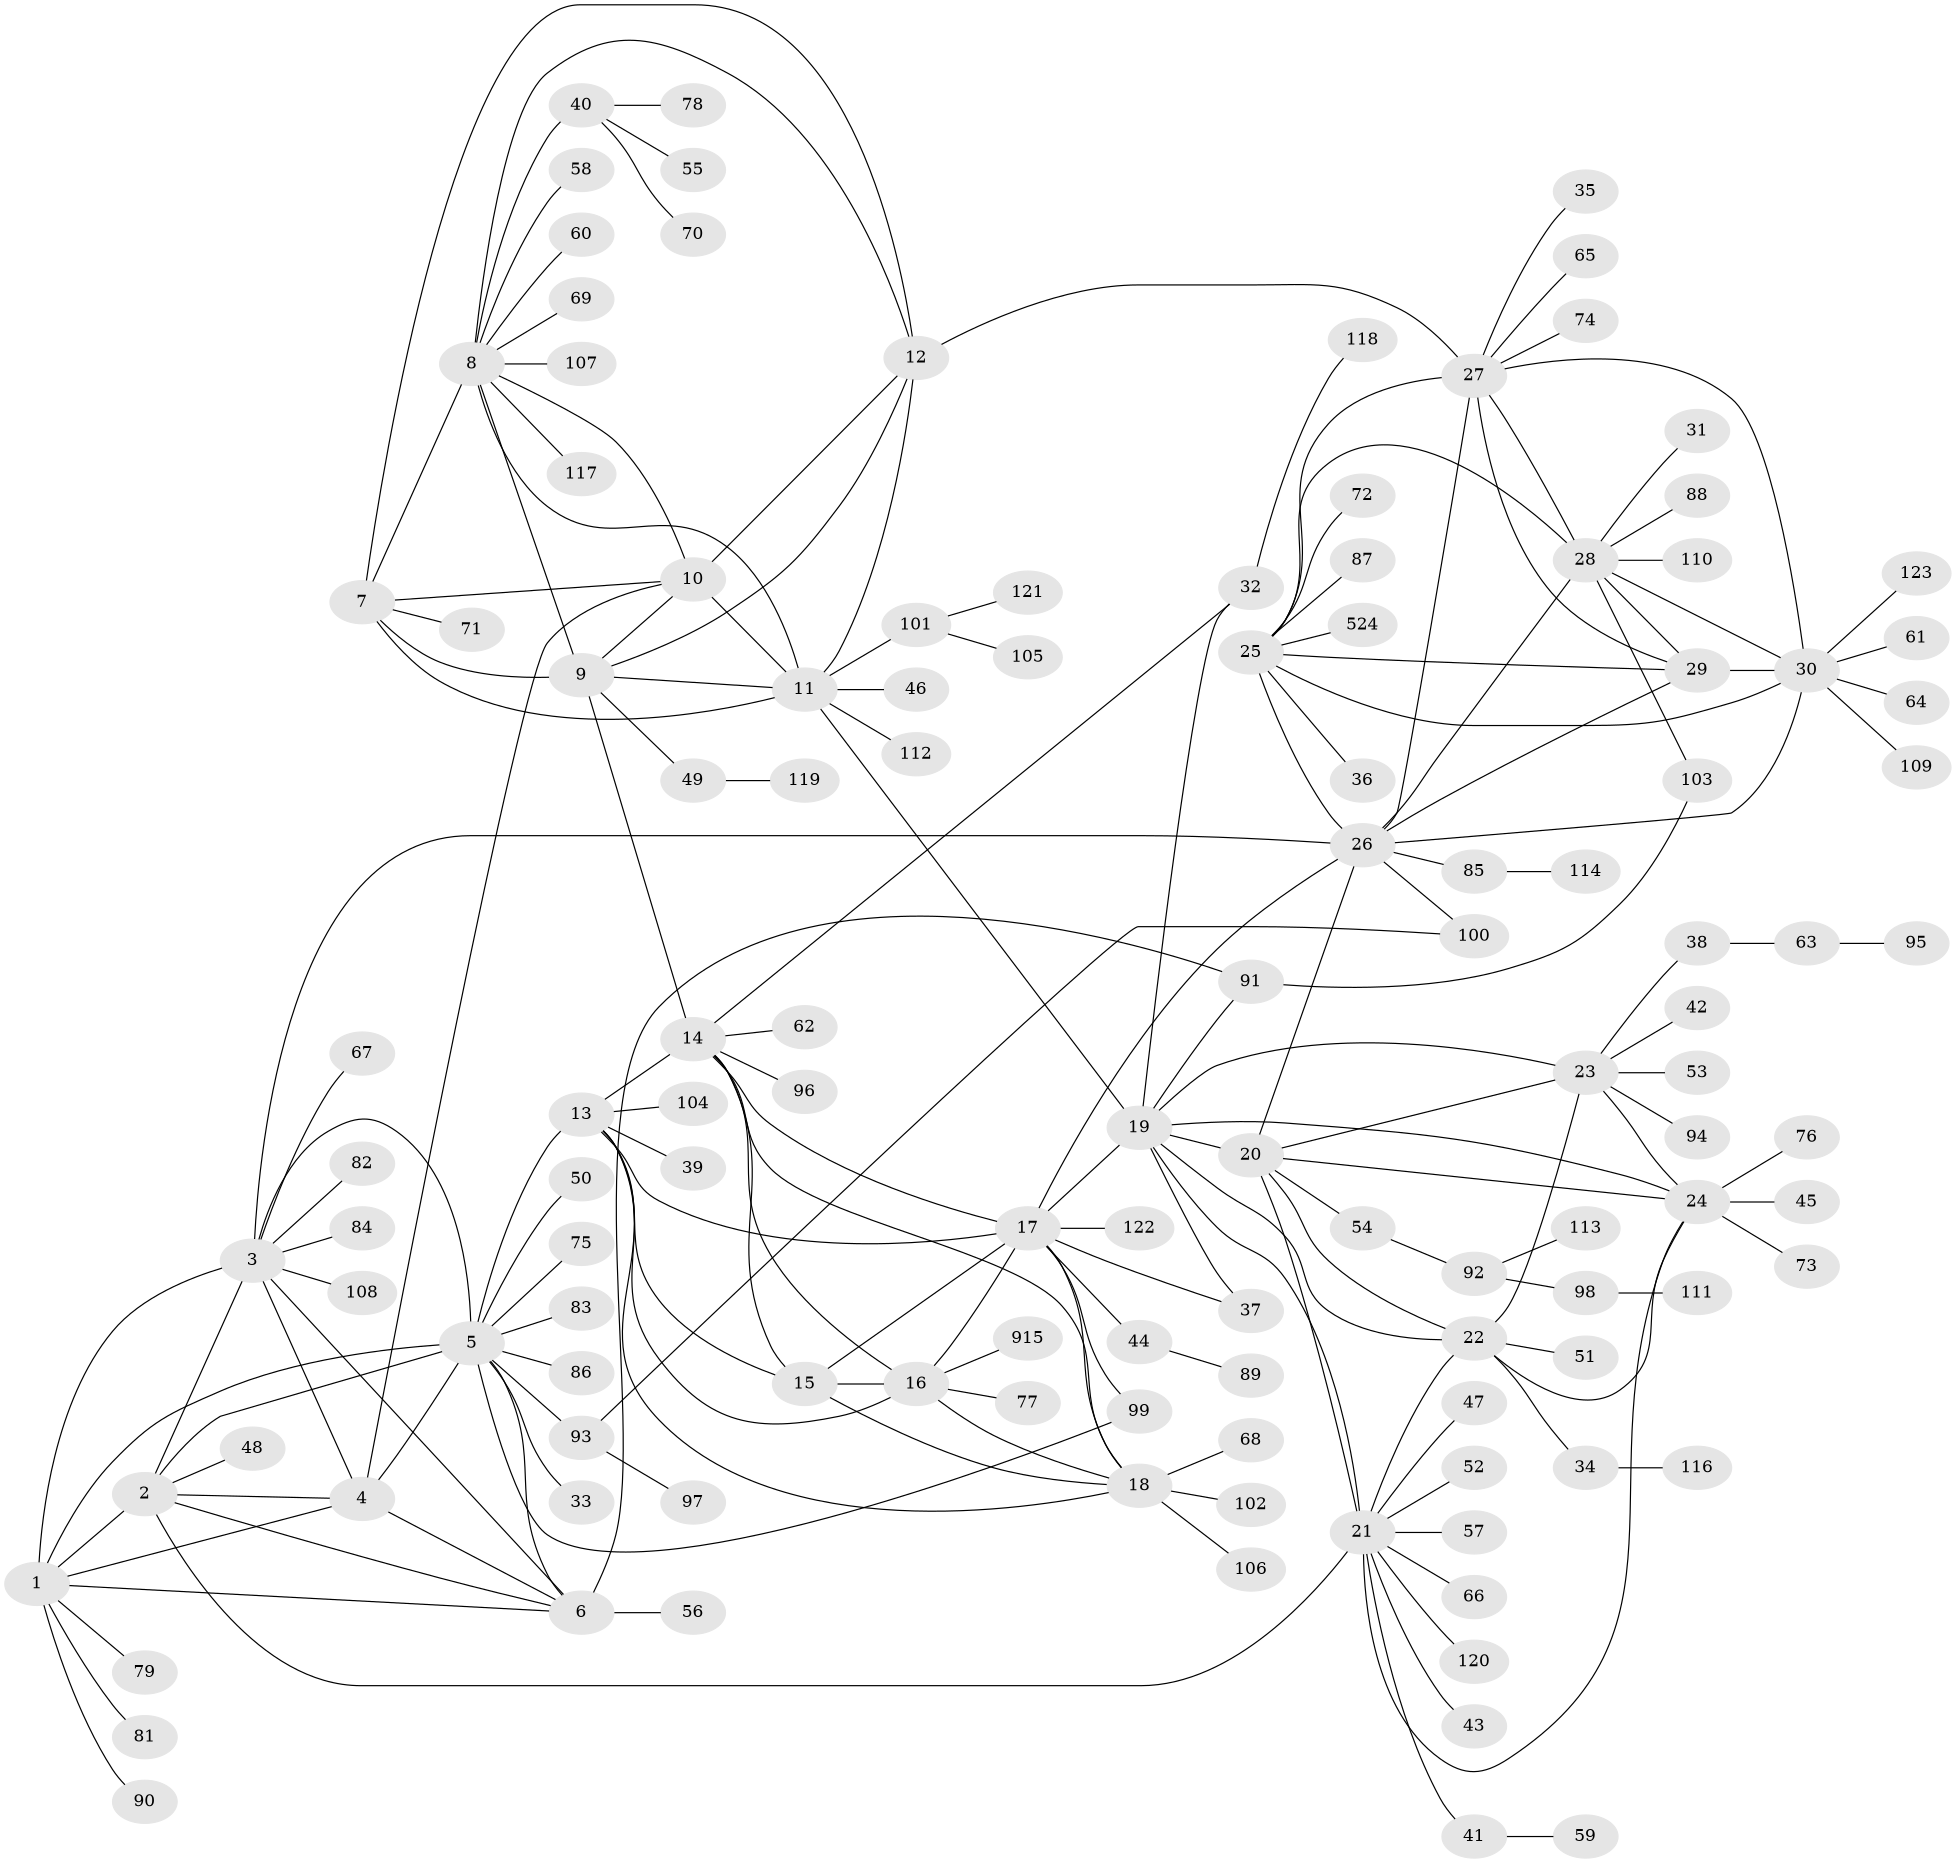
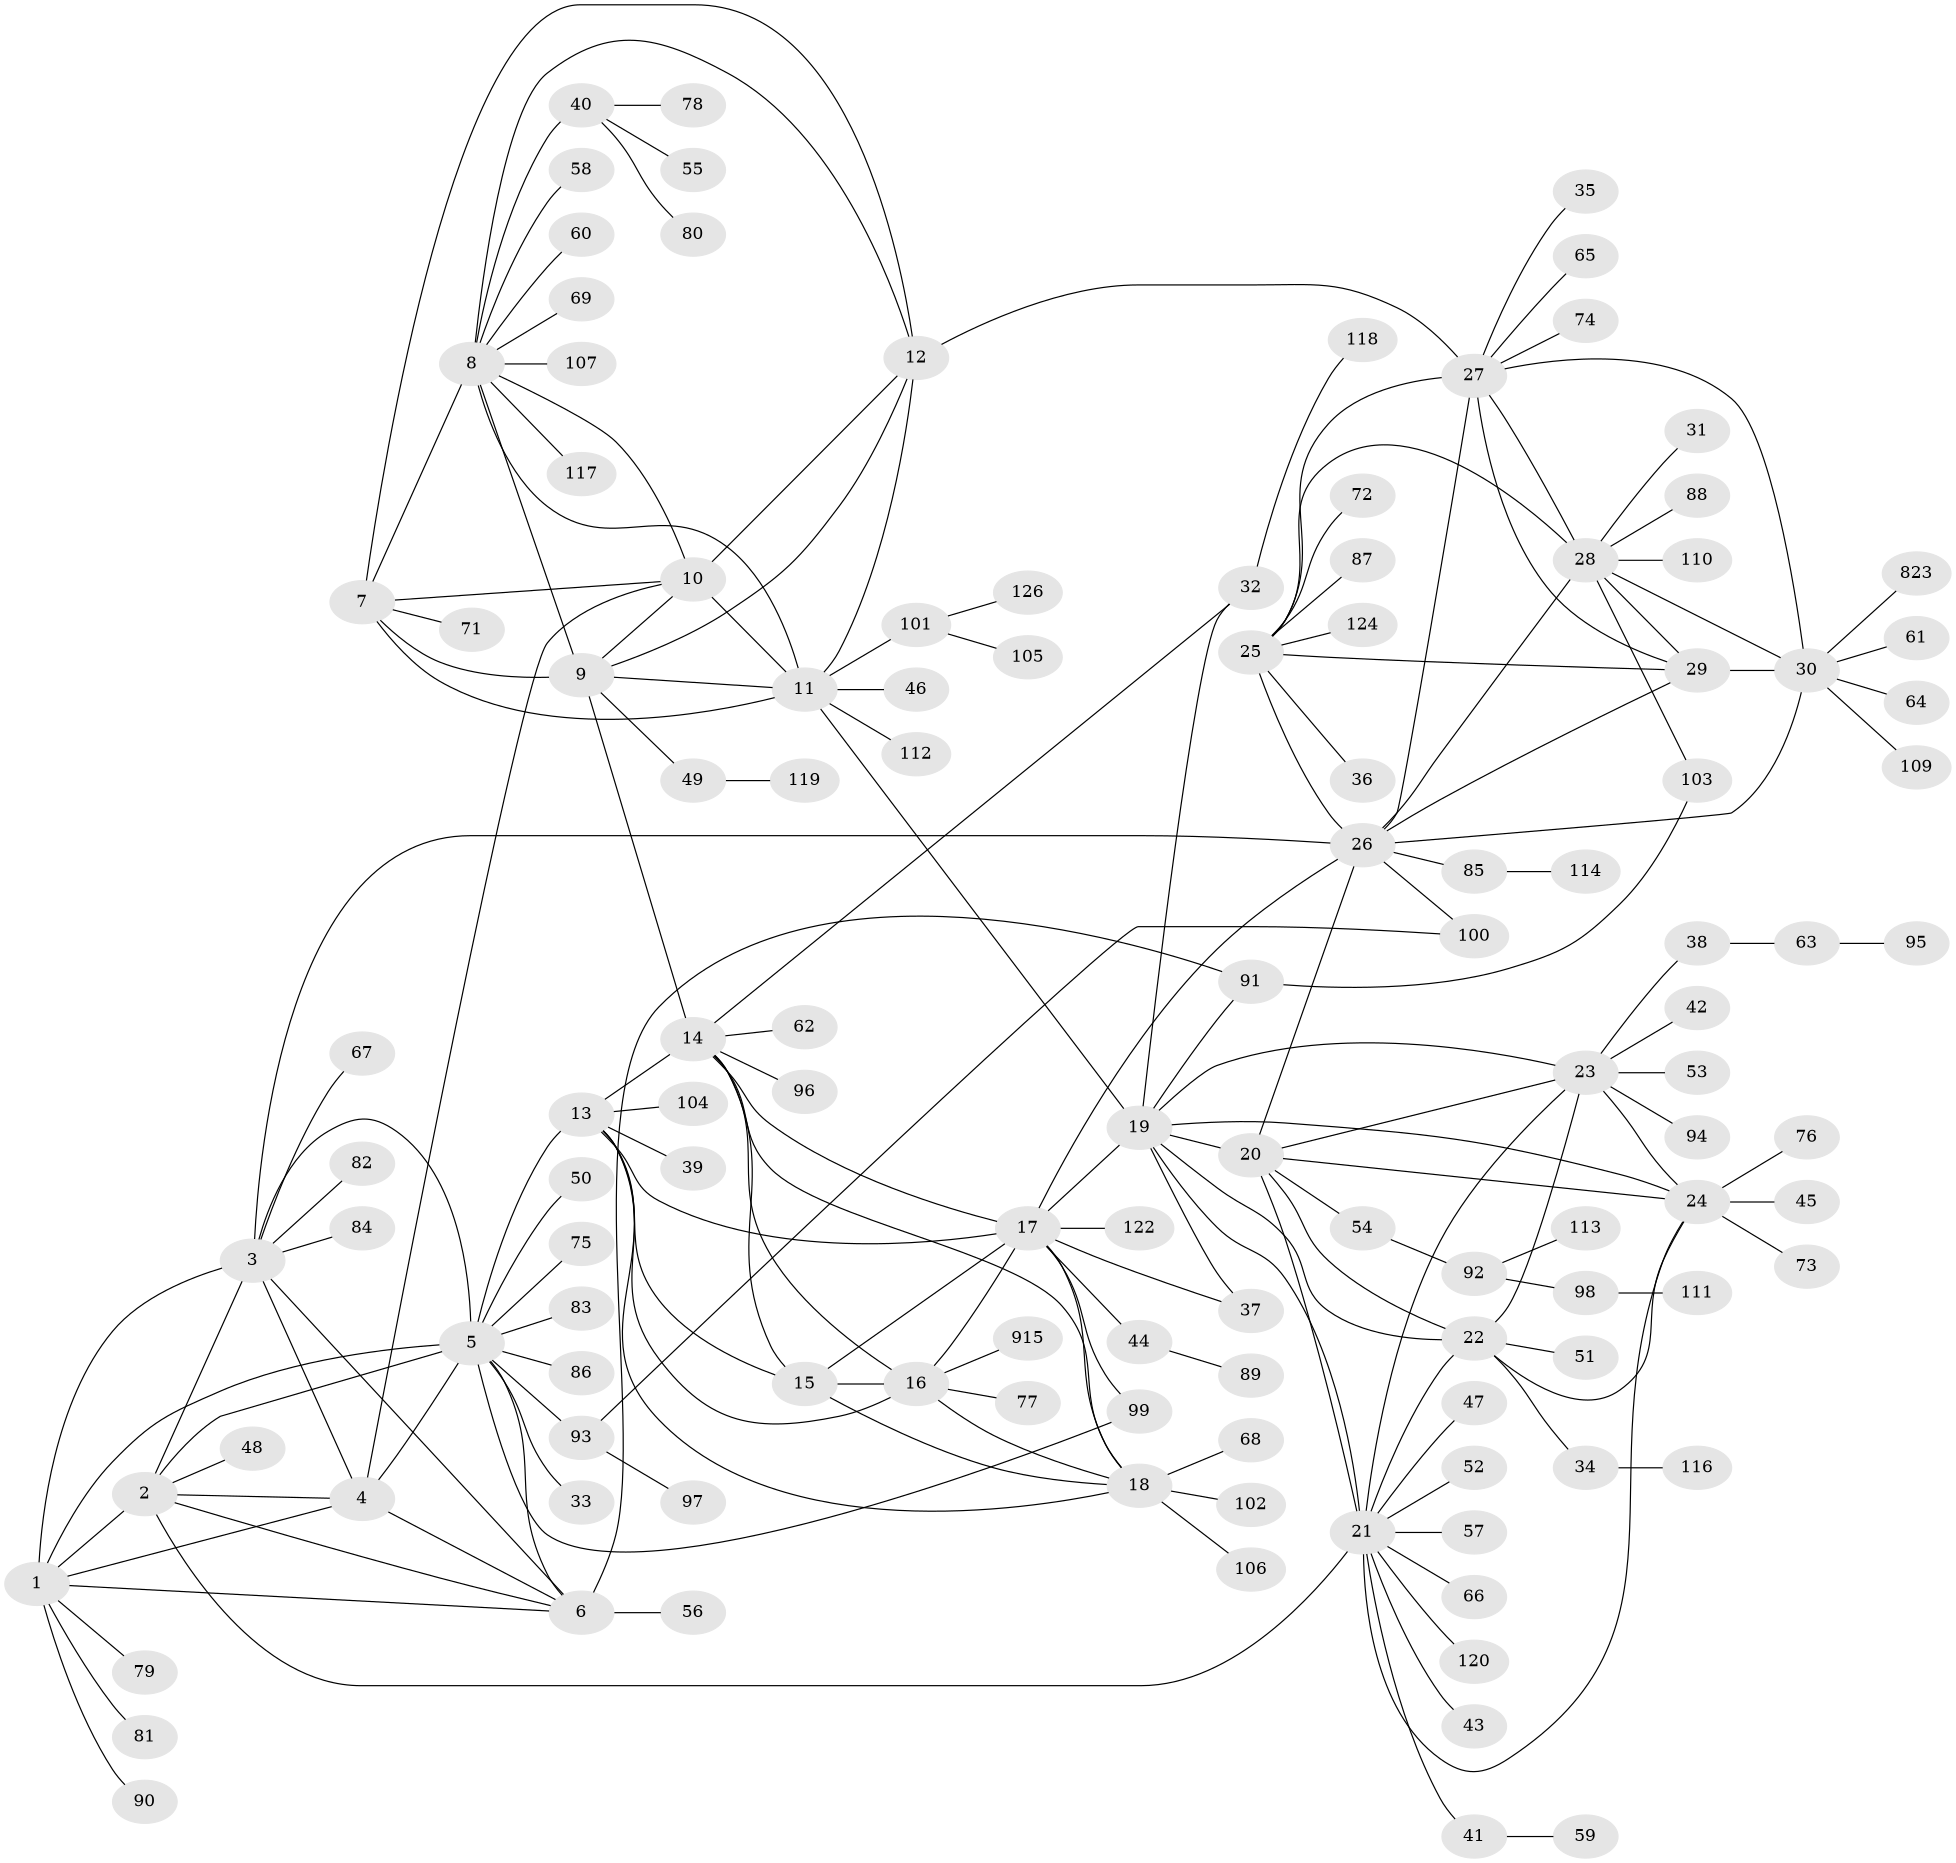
(693, 235) -> (693, 235)
(1917, 573) -> (1917, 573)
(1028, 593) -> (1028, 593)
(1363, 625) -> (1363, 625)
(1526, 726) -> none
none -> (1423, 1279)
(362, 1293) -> none
